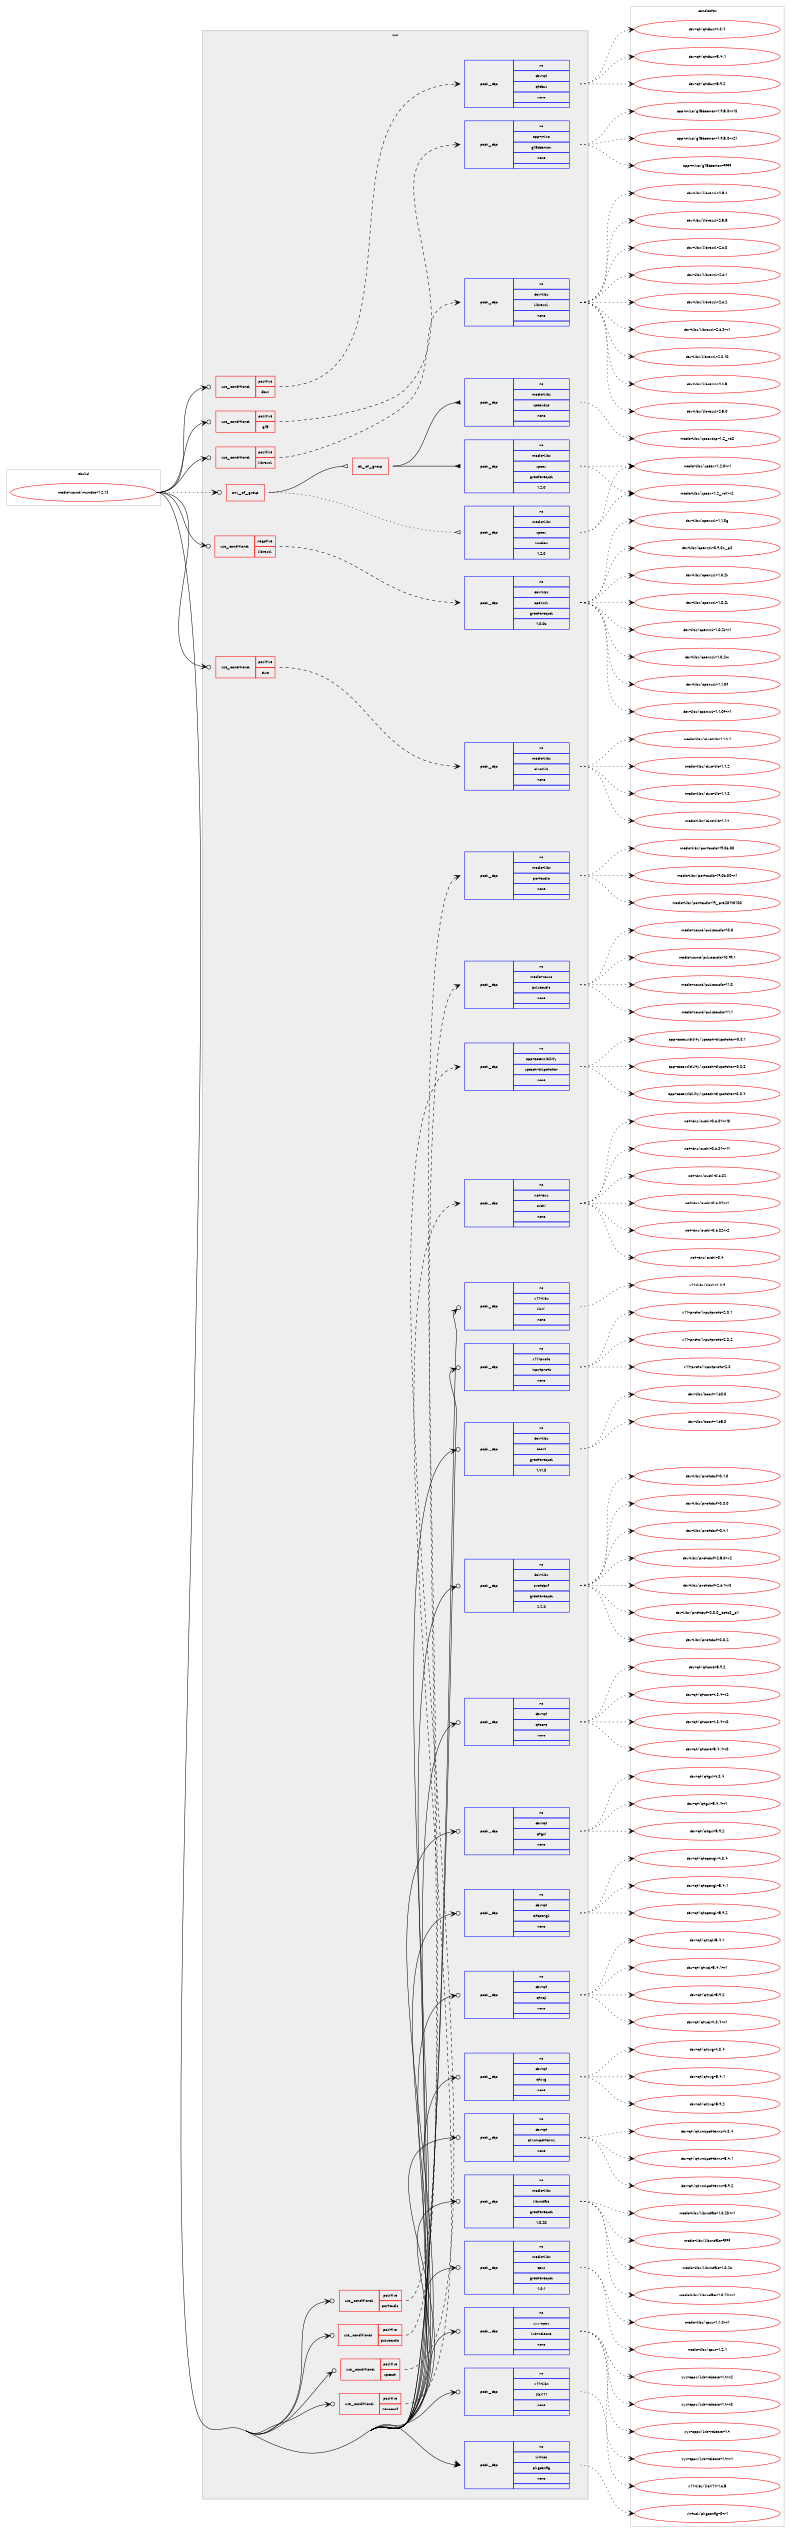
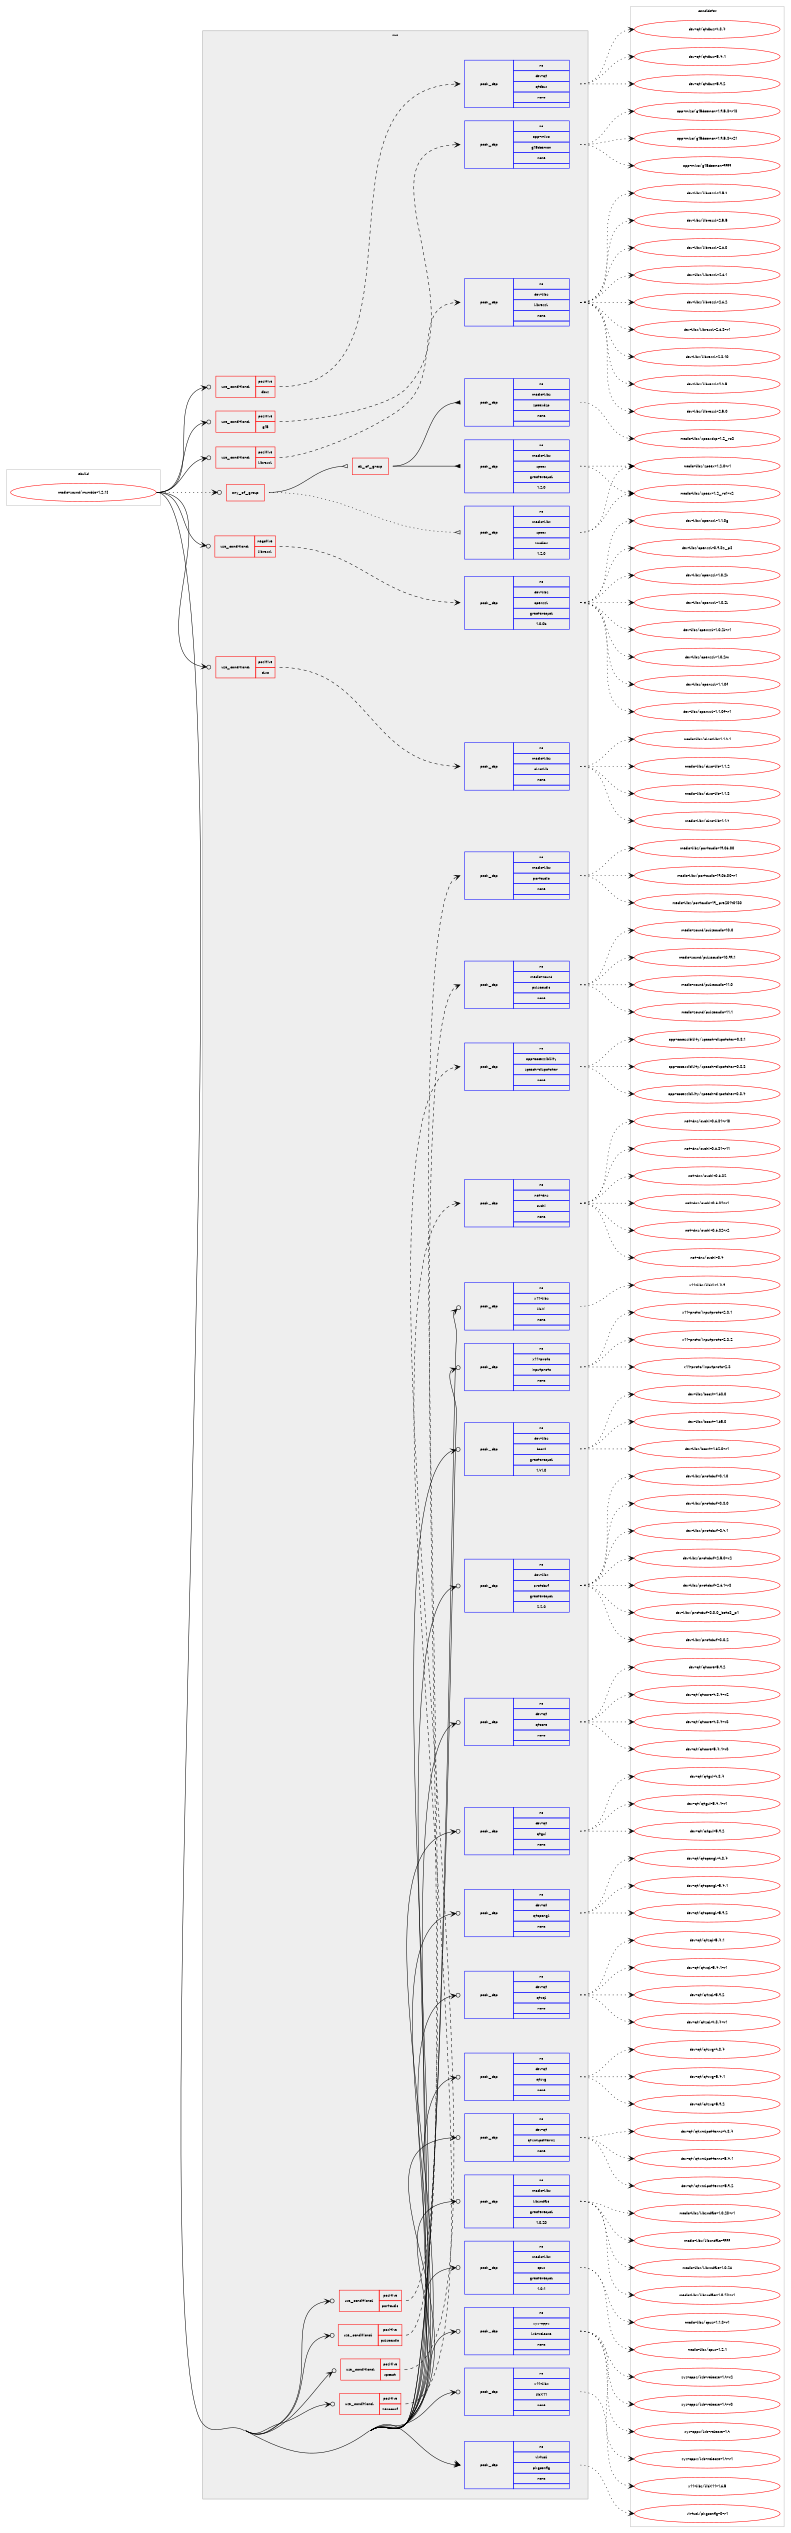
none -> (707, 1449)
